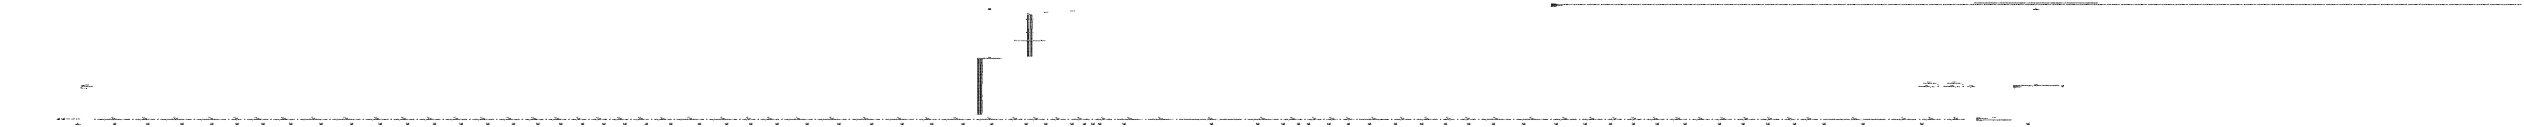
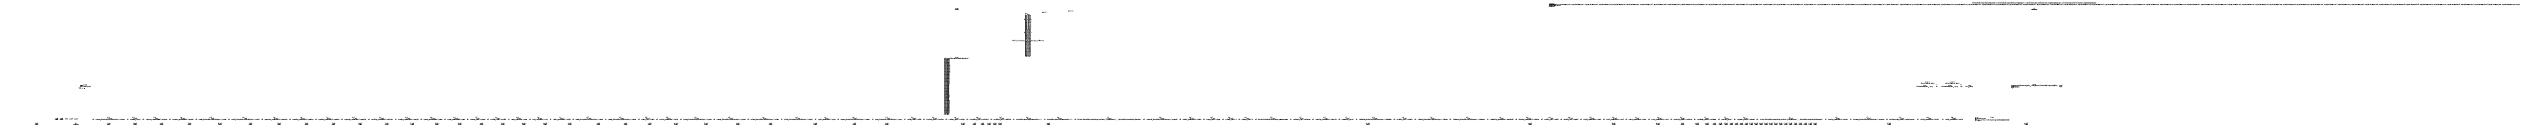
(902, 124) -> none
